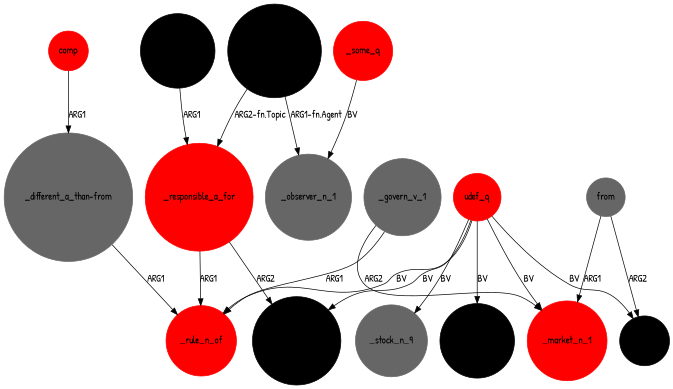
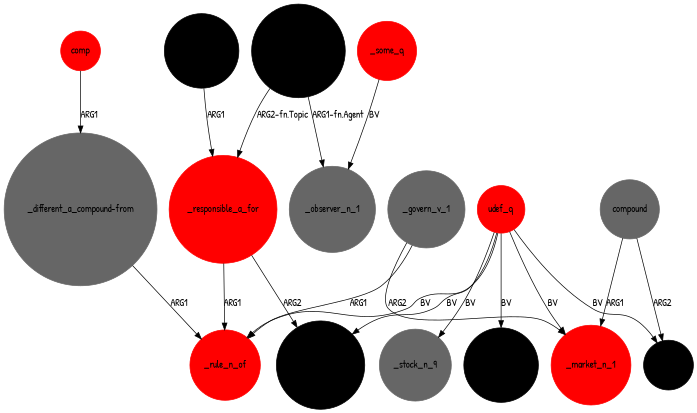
(68, 197) -> (81, 209)
(606, 197) -> (630, 209)
